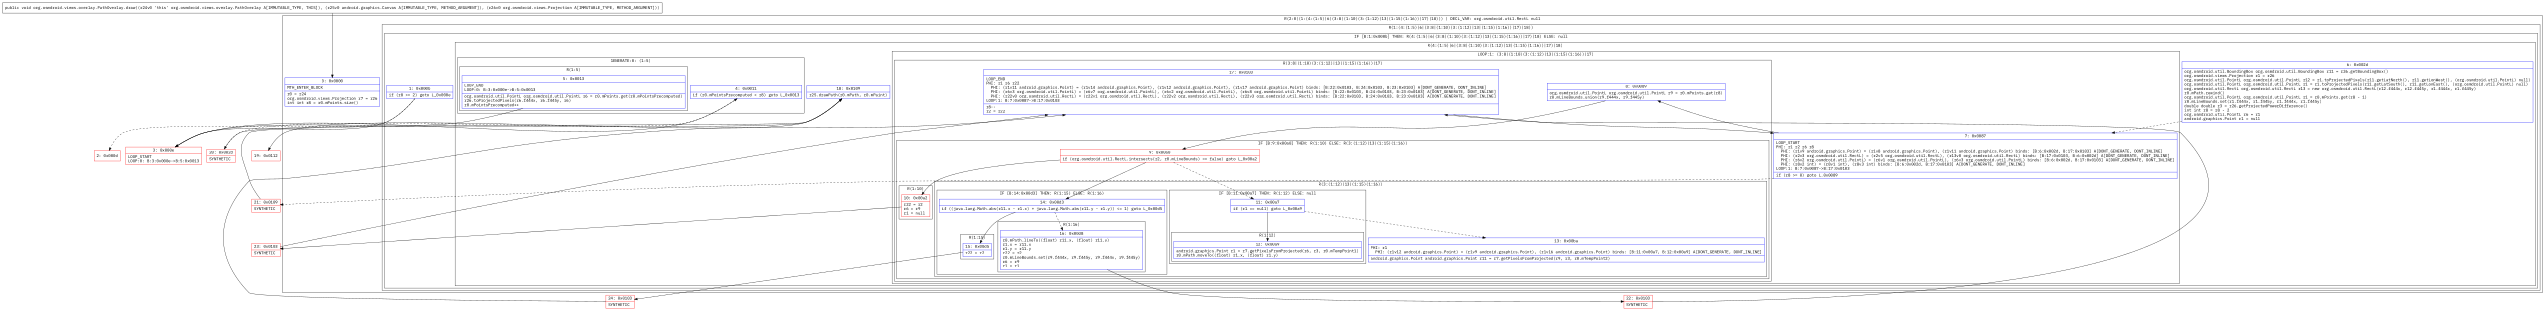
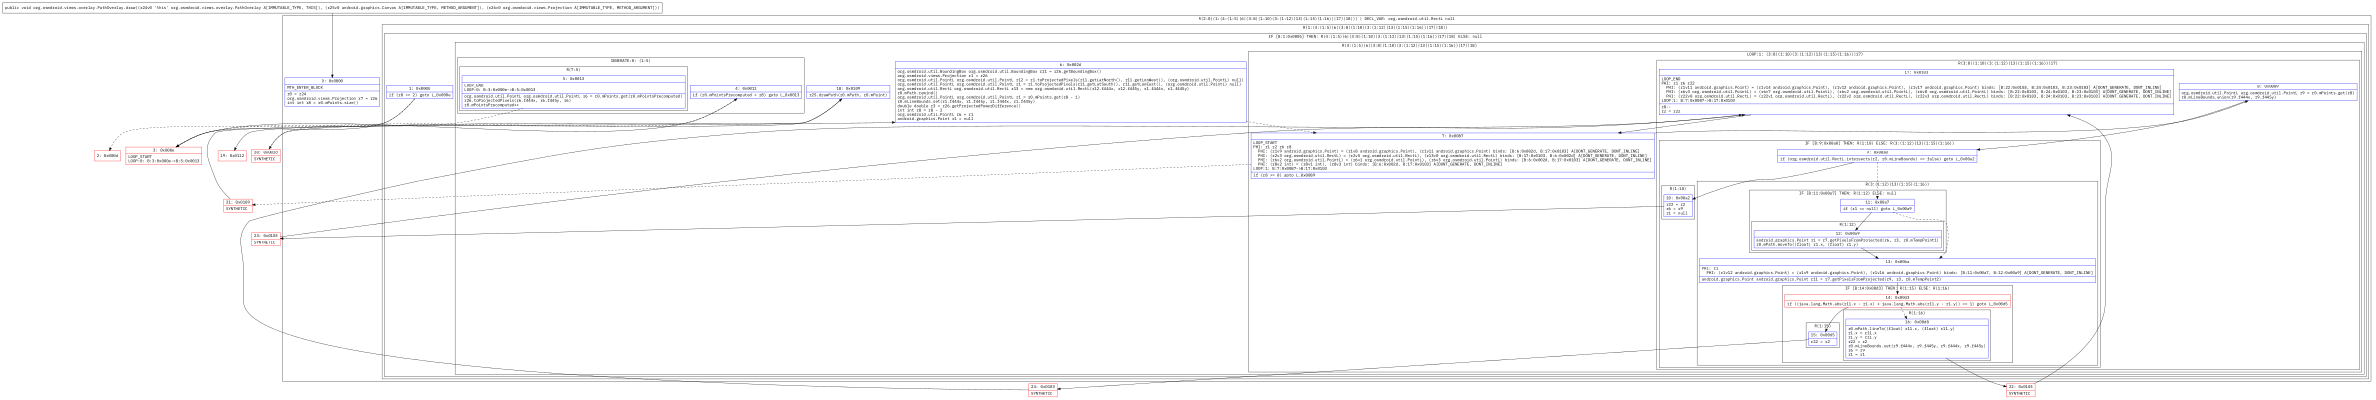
(574, 70) -> (574, 70)
(349, 125) -> (350, 125)
(532, 126) -> (577, 123)
(1160, 156) -> (1877, 156)
(1111, 178) -> (1897, 287)
(916, 206) -> (1678, 206)
(1052, 206) -> (1897, 301)
none -> (1872, 255)
